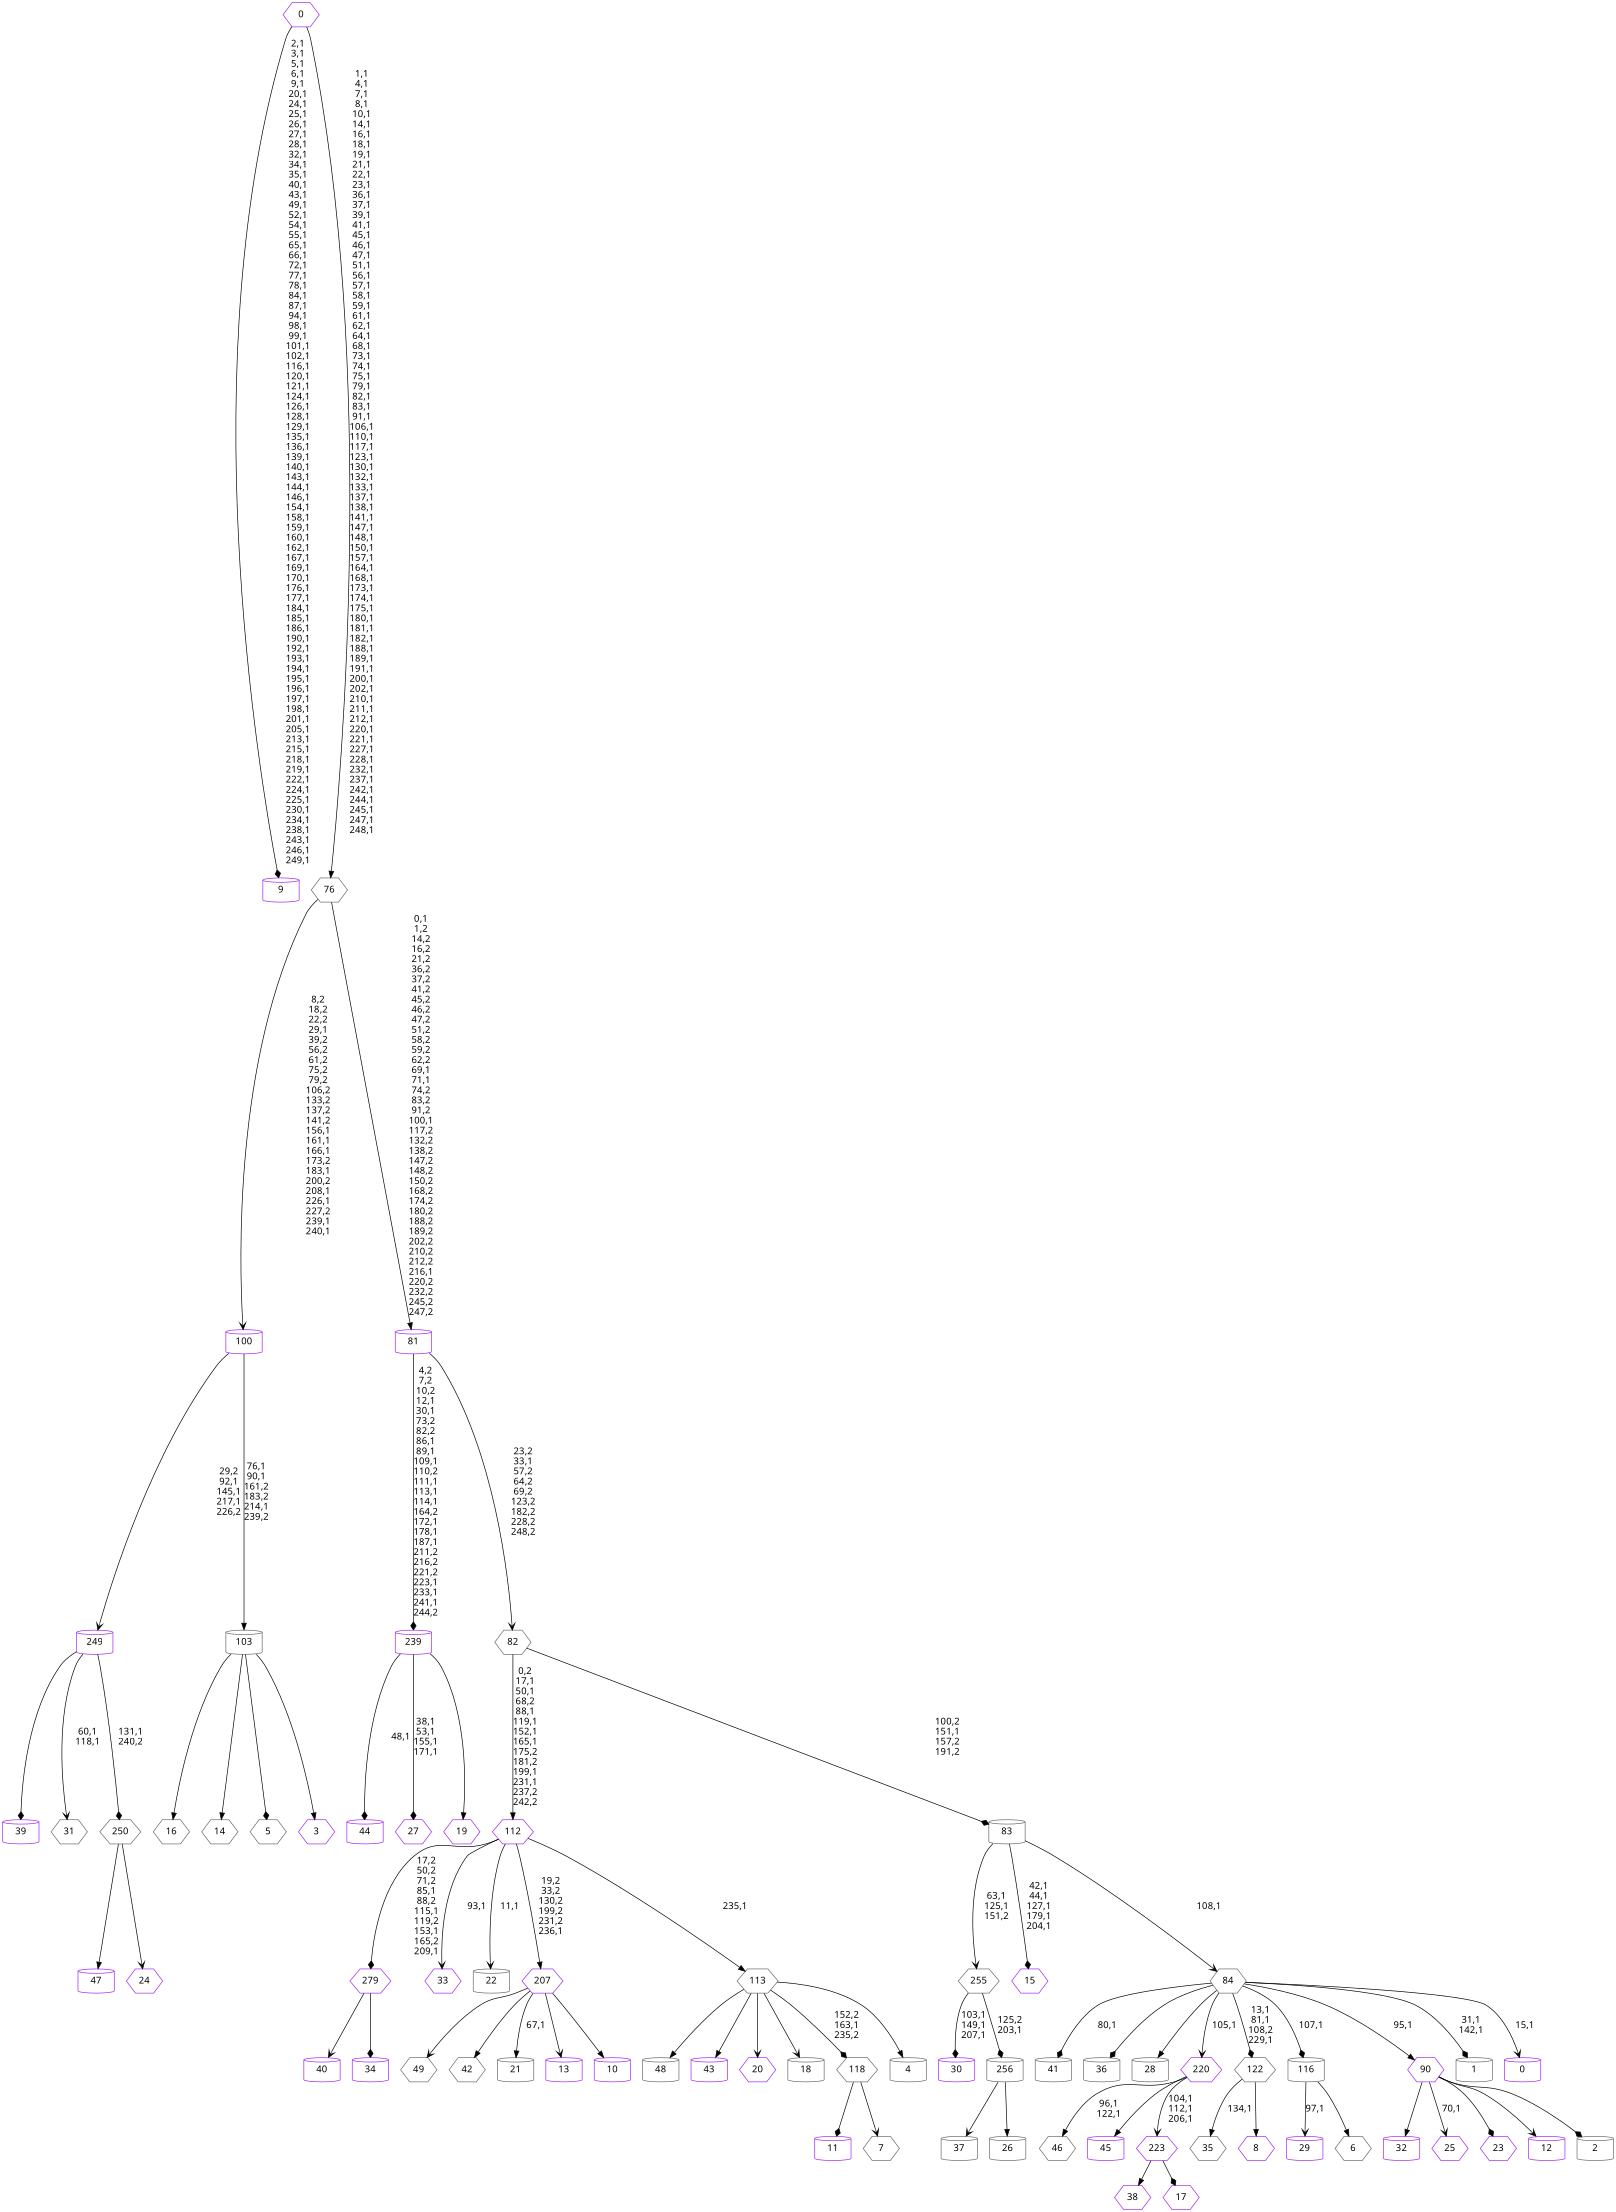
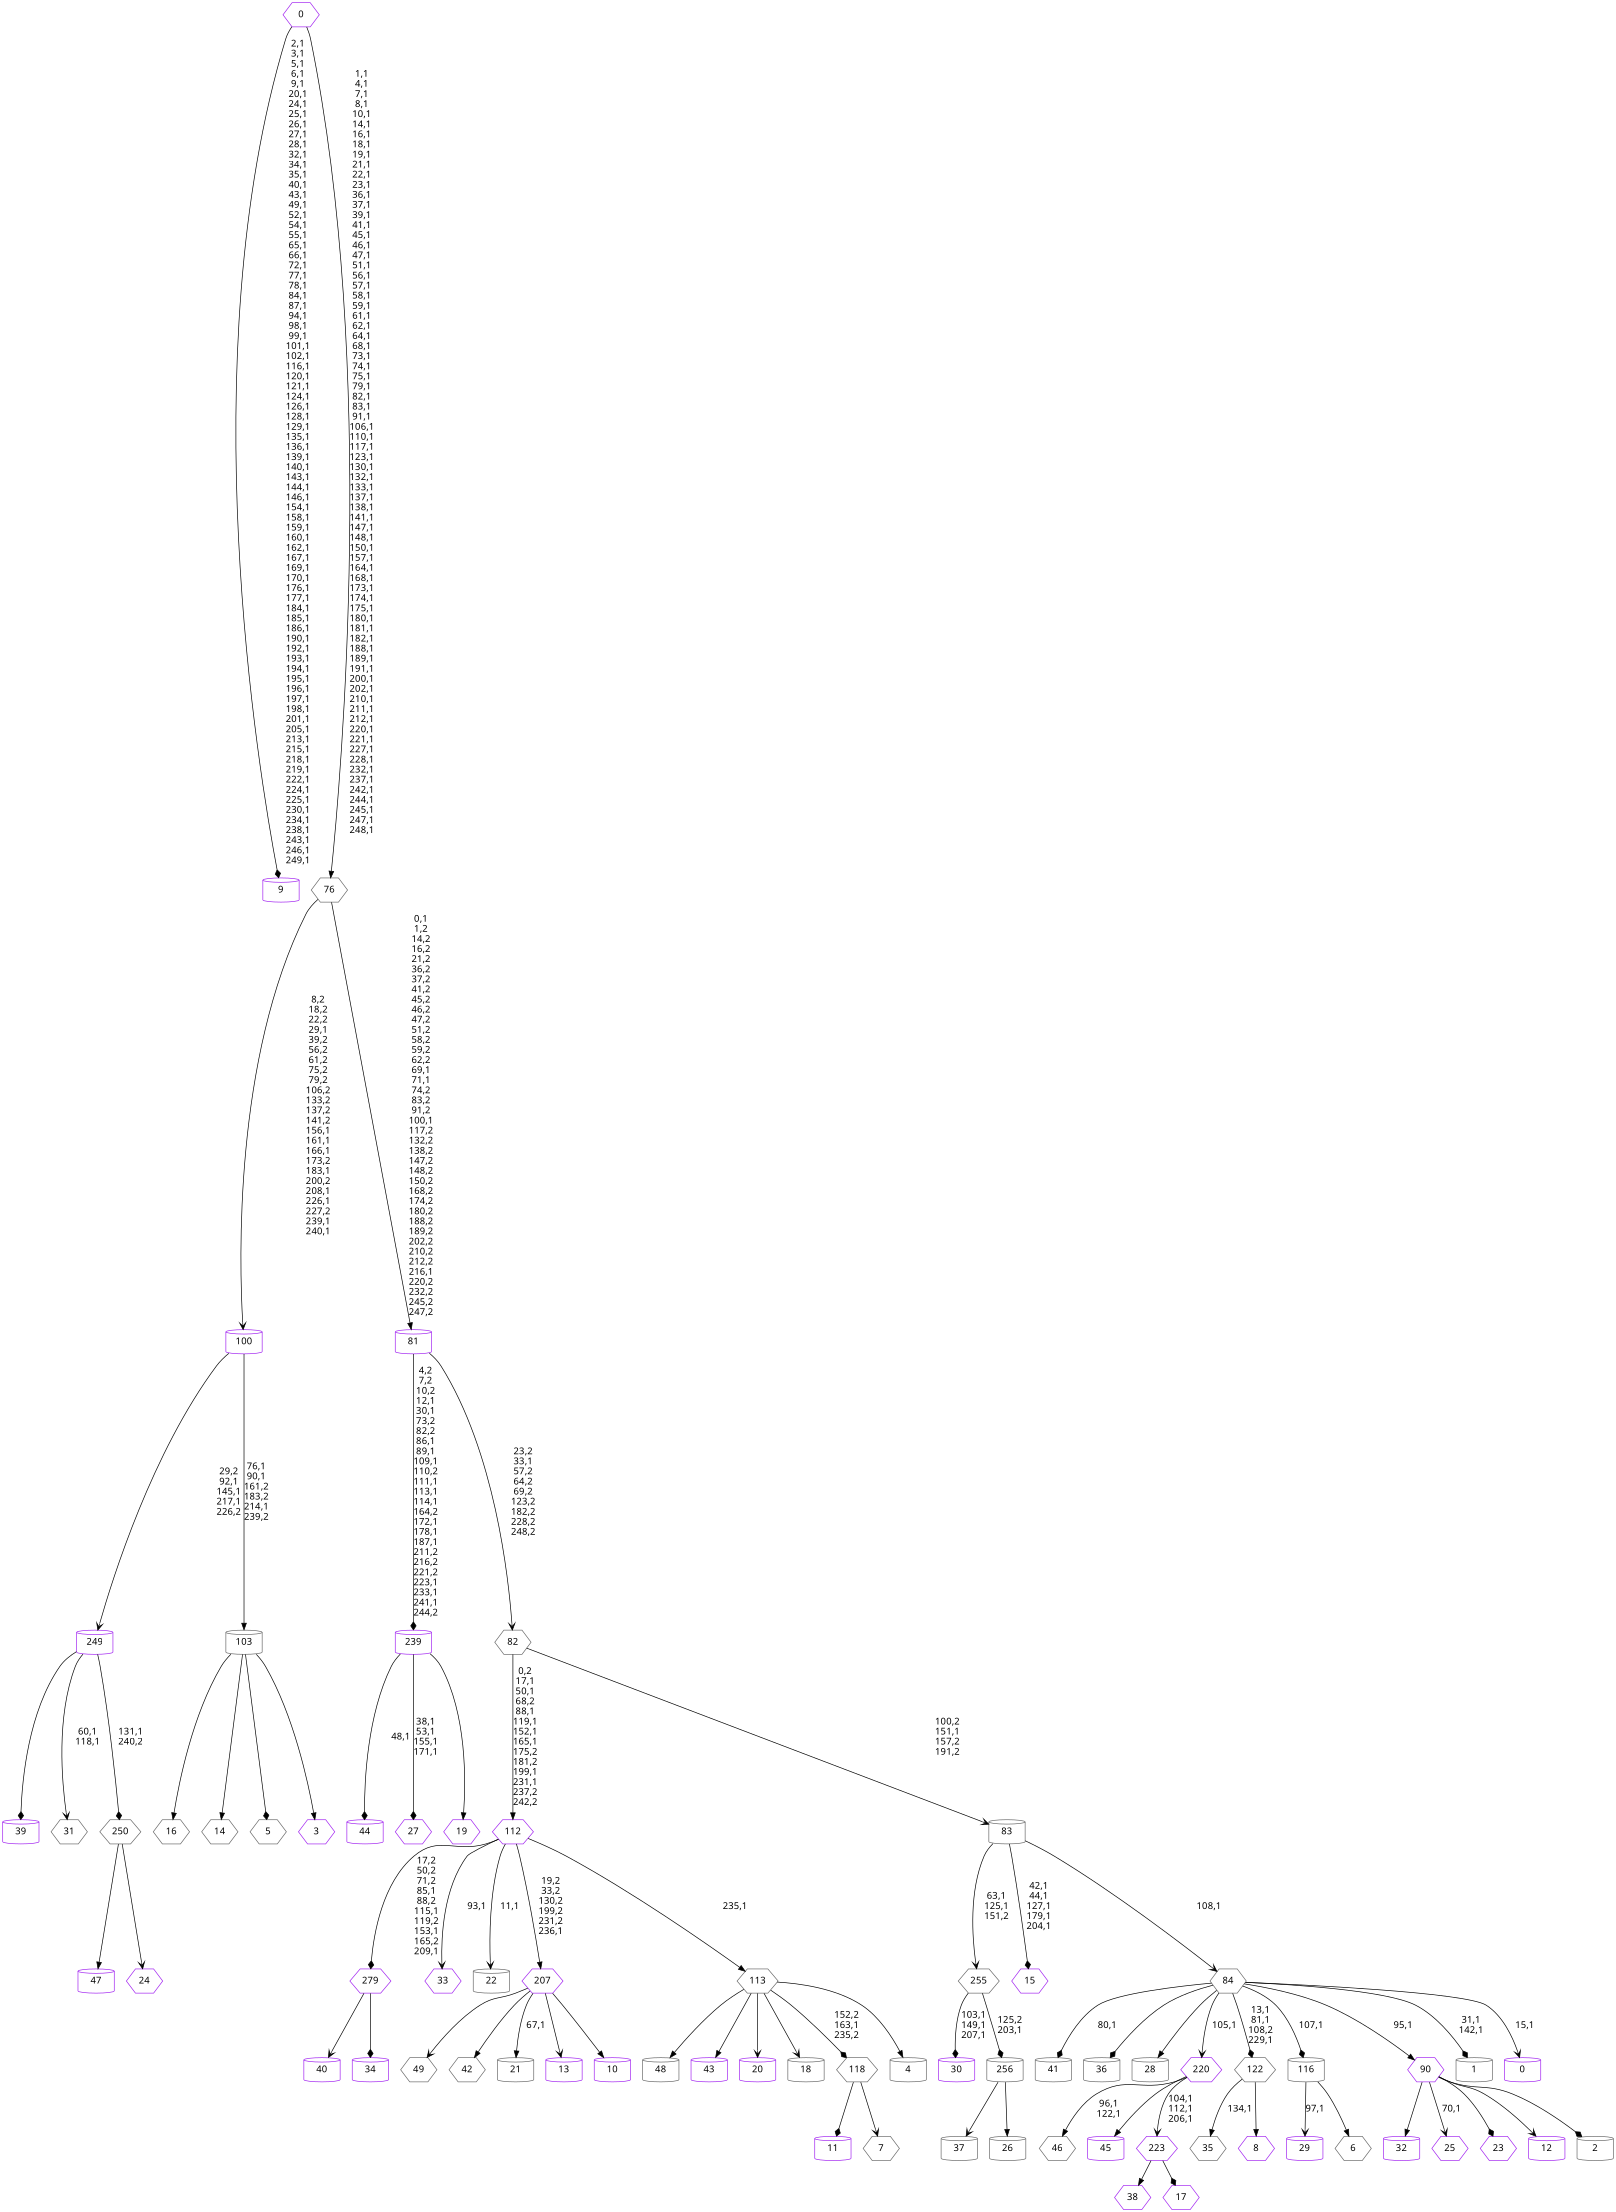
(754, 1735) -> (755, 1735)
(758, 2070) -> (758, 2070)
